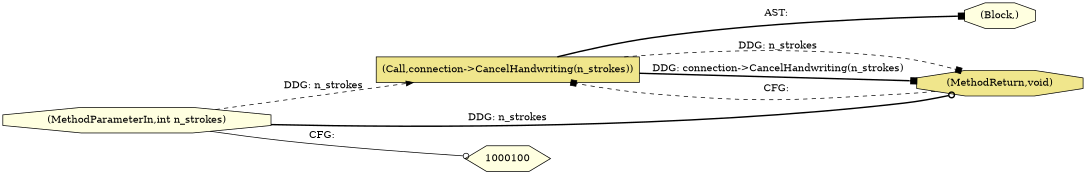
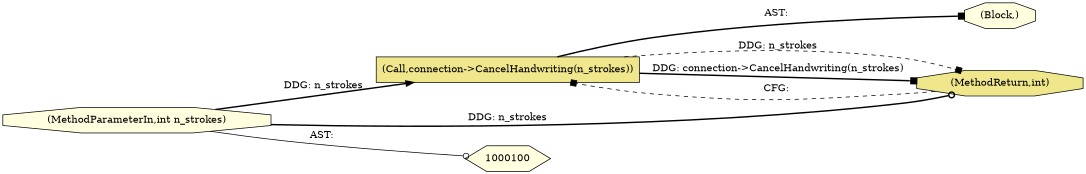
(1000, 83) -> (1000, 83)
(311, 97) -> (311, 97)
(324, 135) -> (324, 135)
